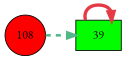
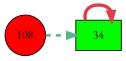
(99, 35) -> (99, 35)
